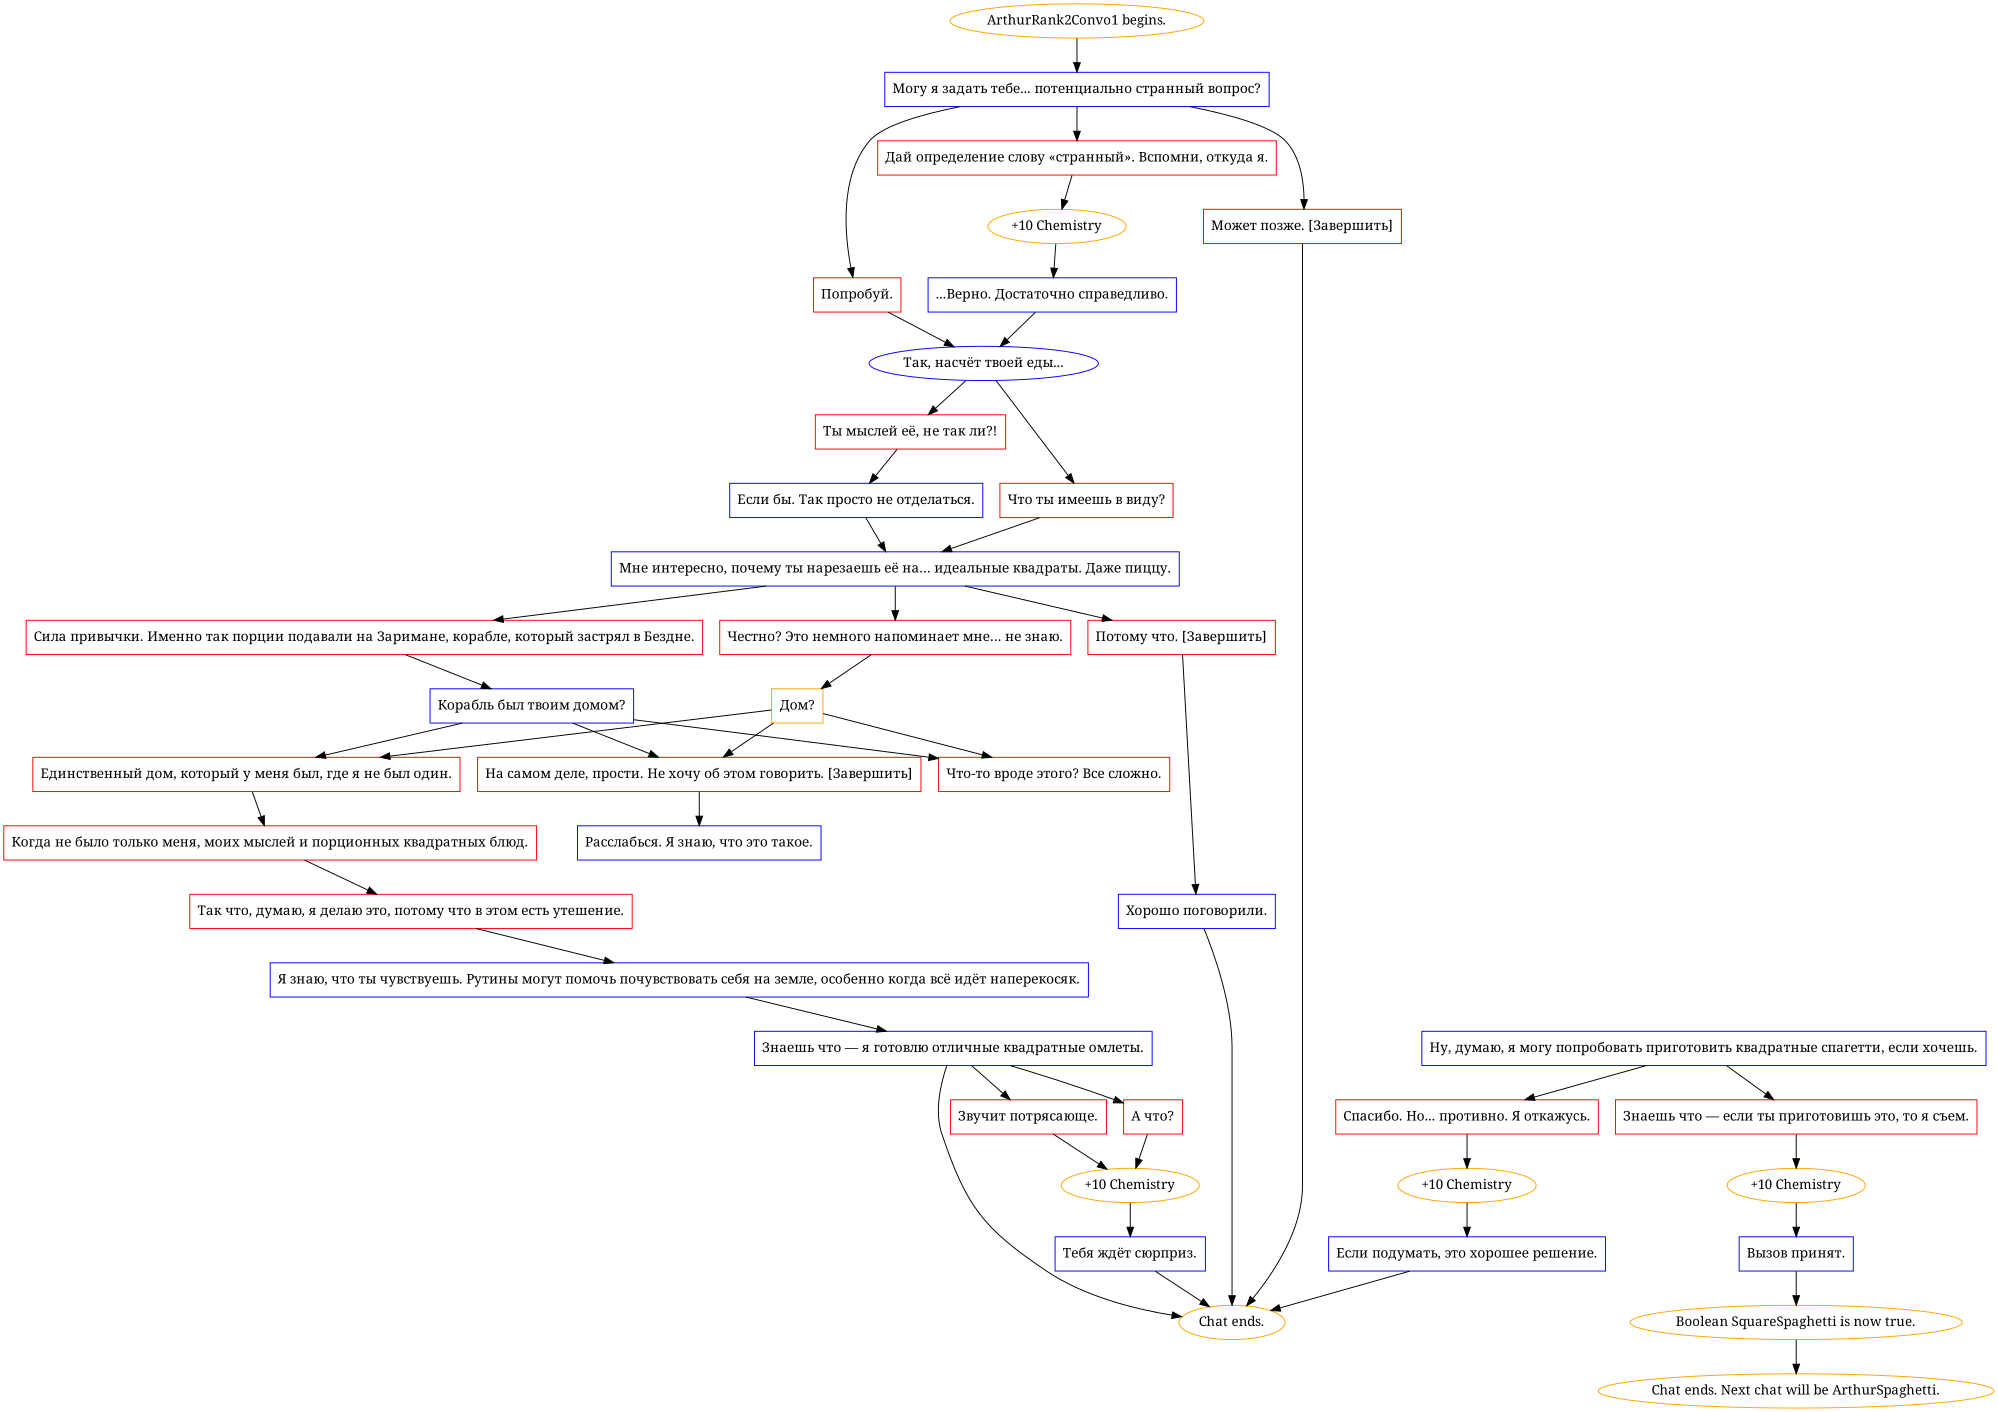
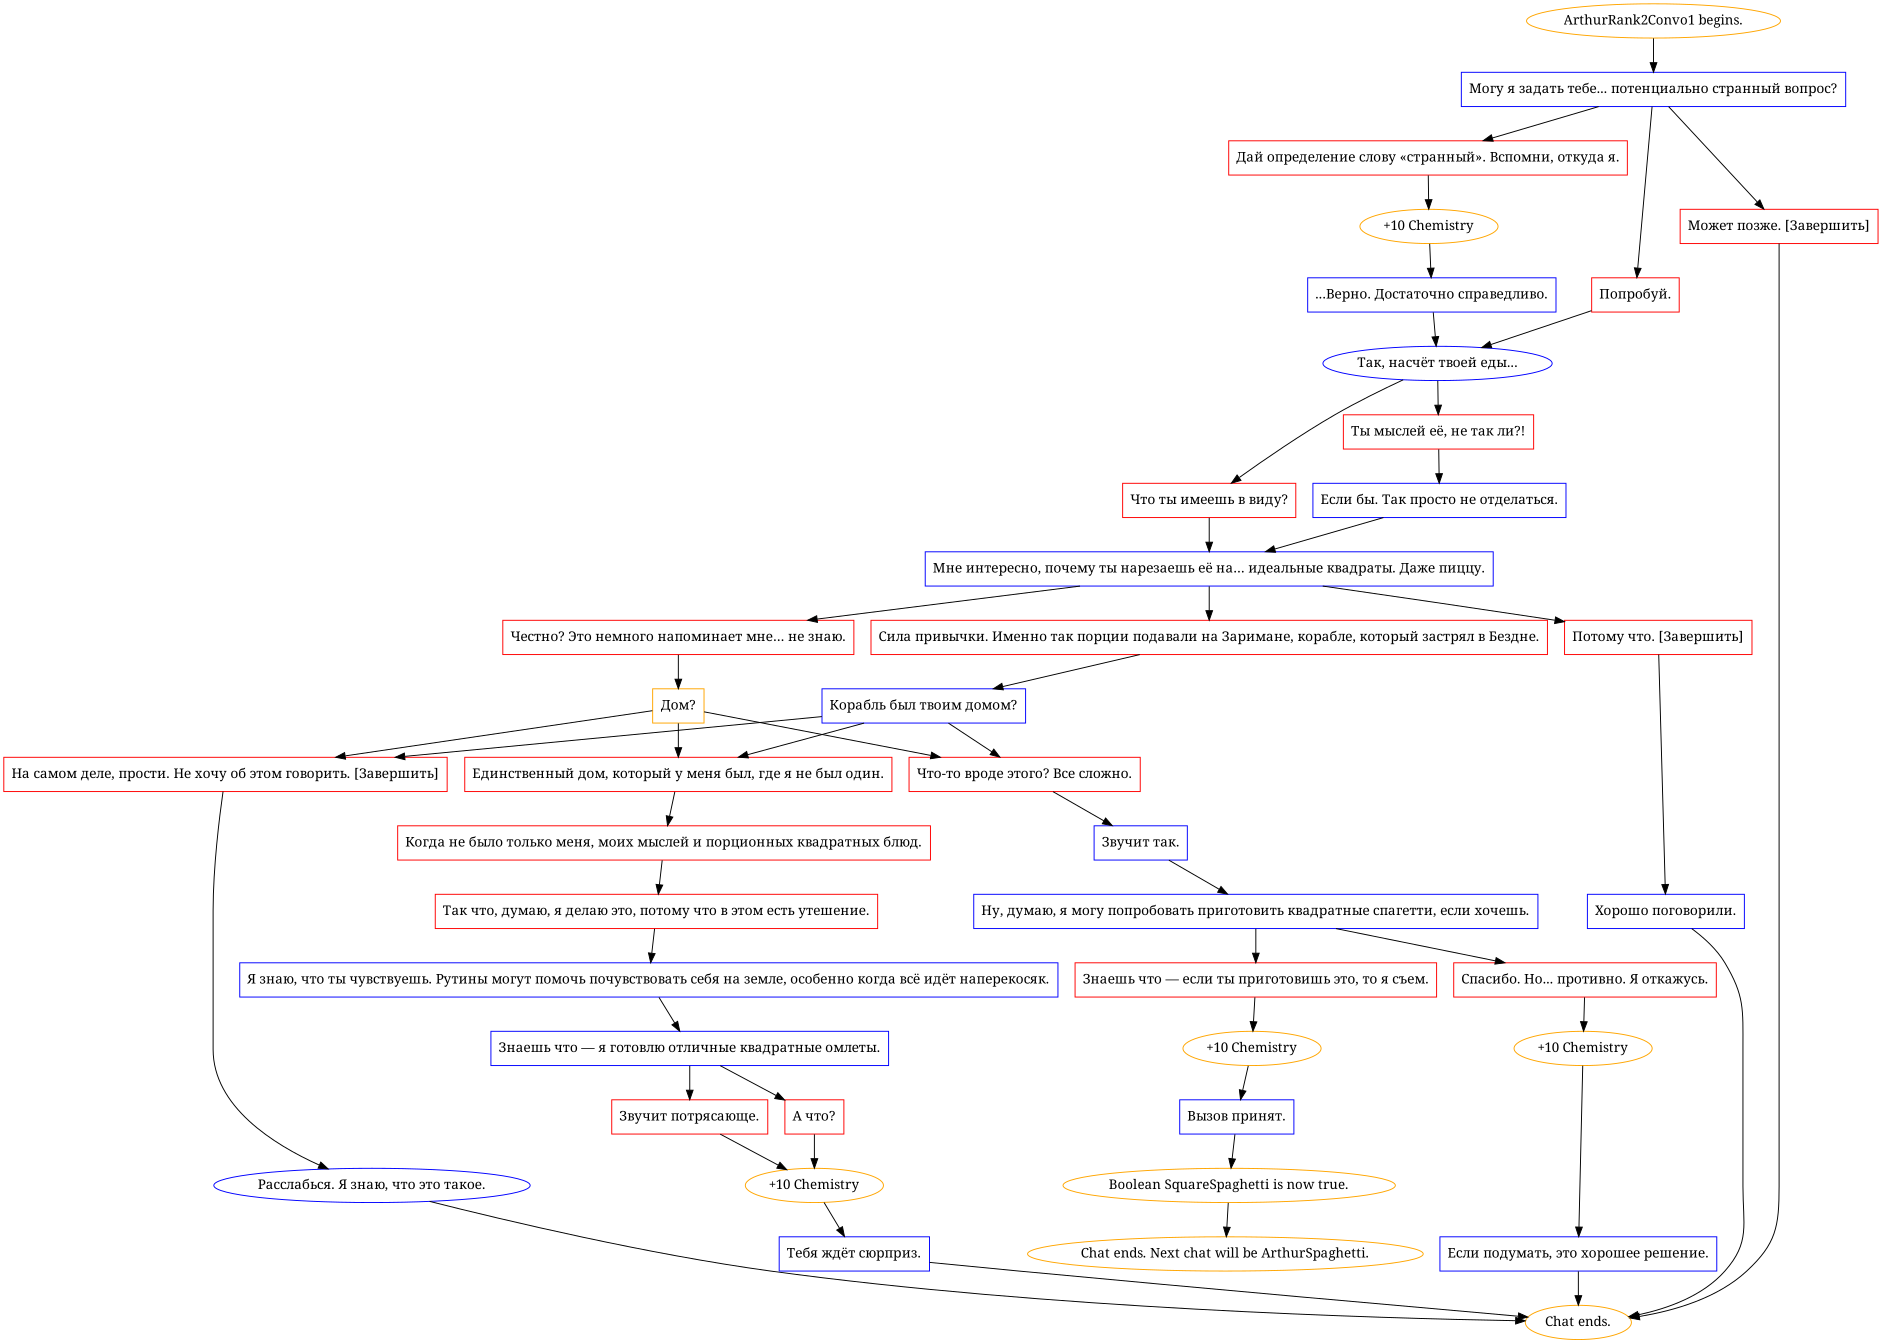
(699, 843) -> (372, 1185)
none -> (1141, 843)
(1002, 1237) -> (969, 1293)
